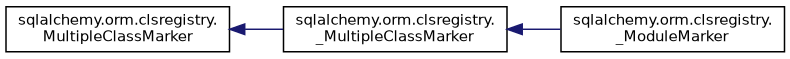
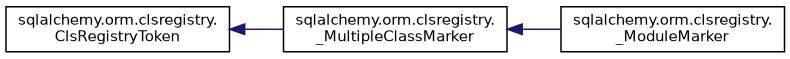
(118, 29) -> (118, 29)
